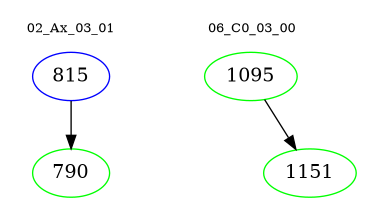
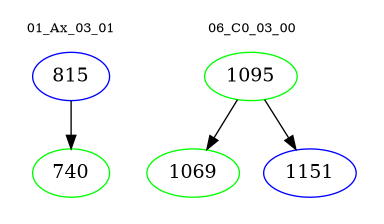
(71, 29) -> (71, 29)
(71, 173) -> (71, 173)
none -> (193, 173)
(310, 173) -> (310, 173)
